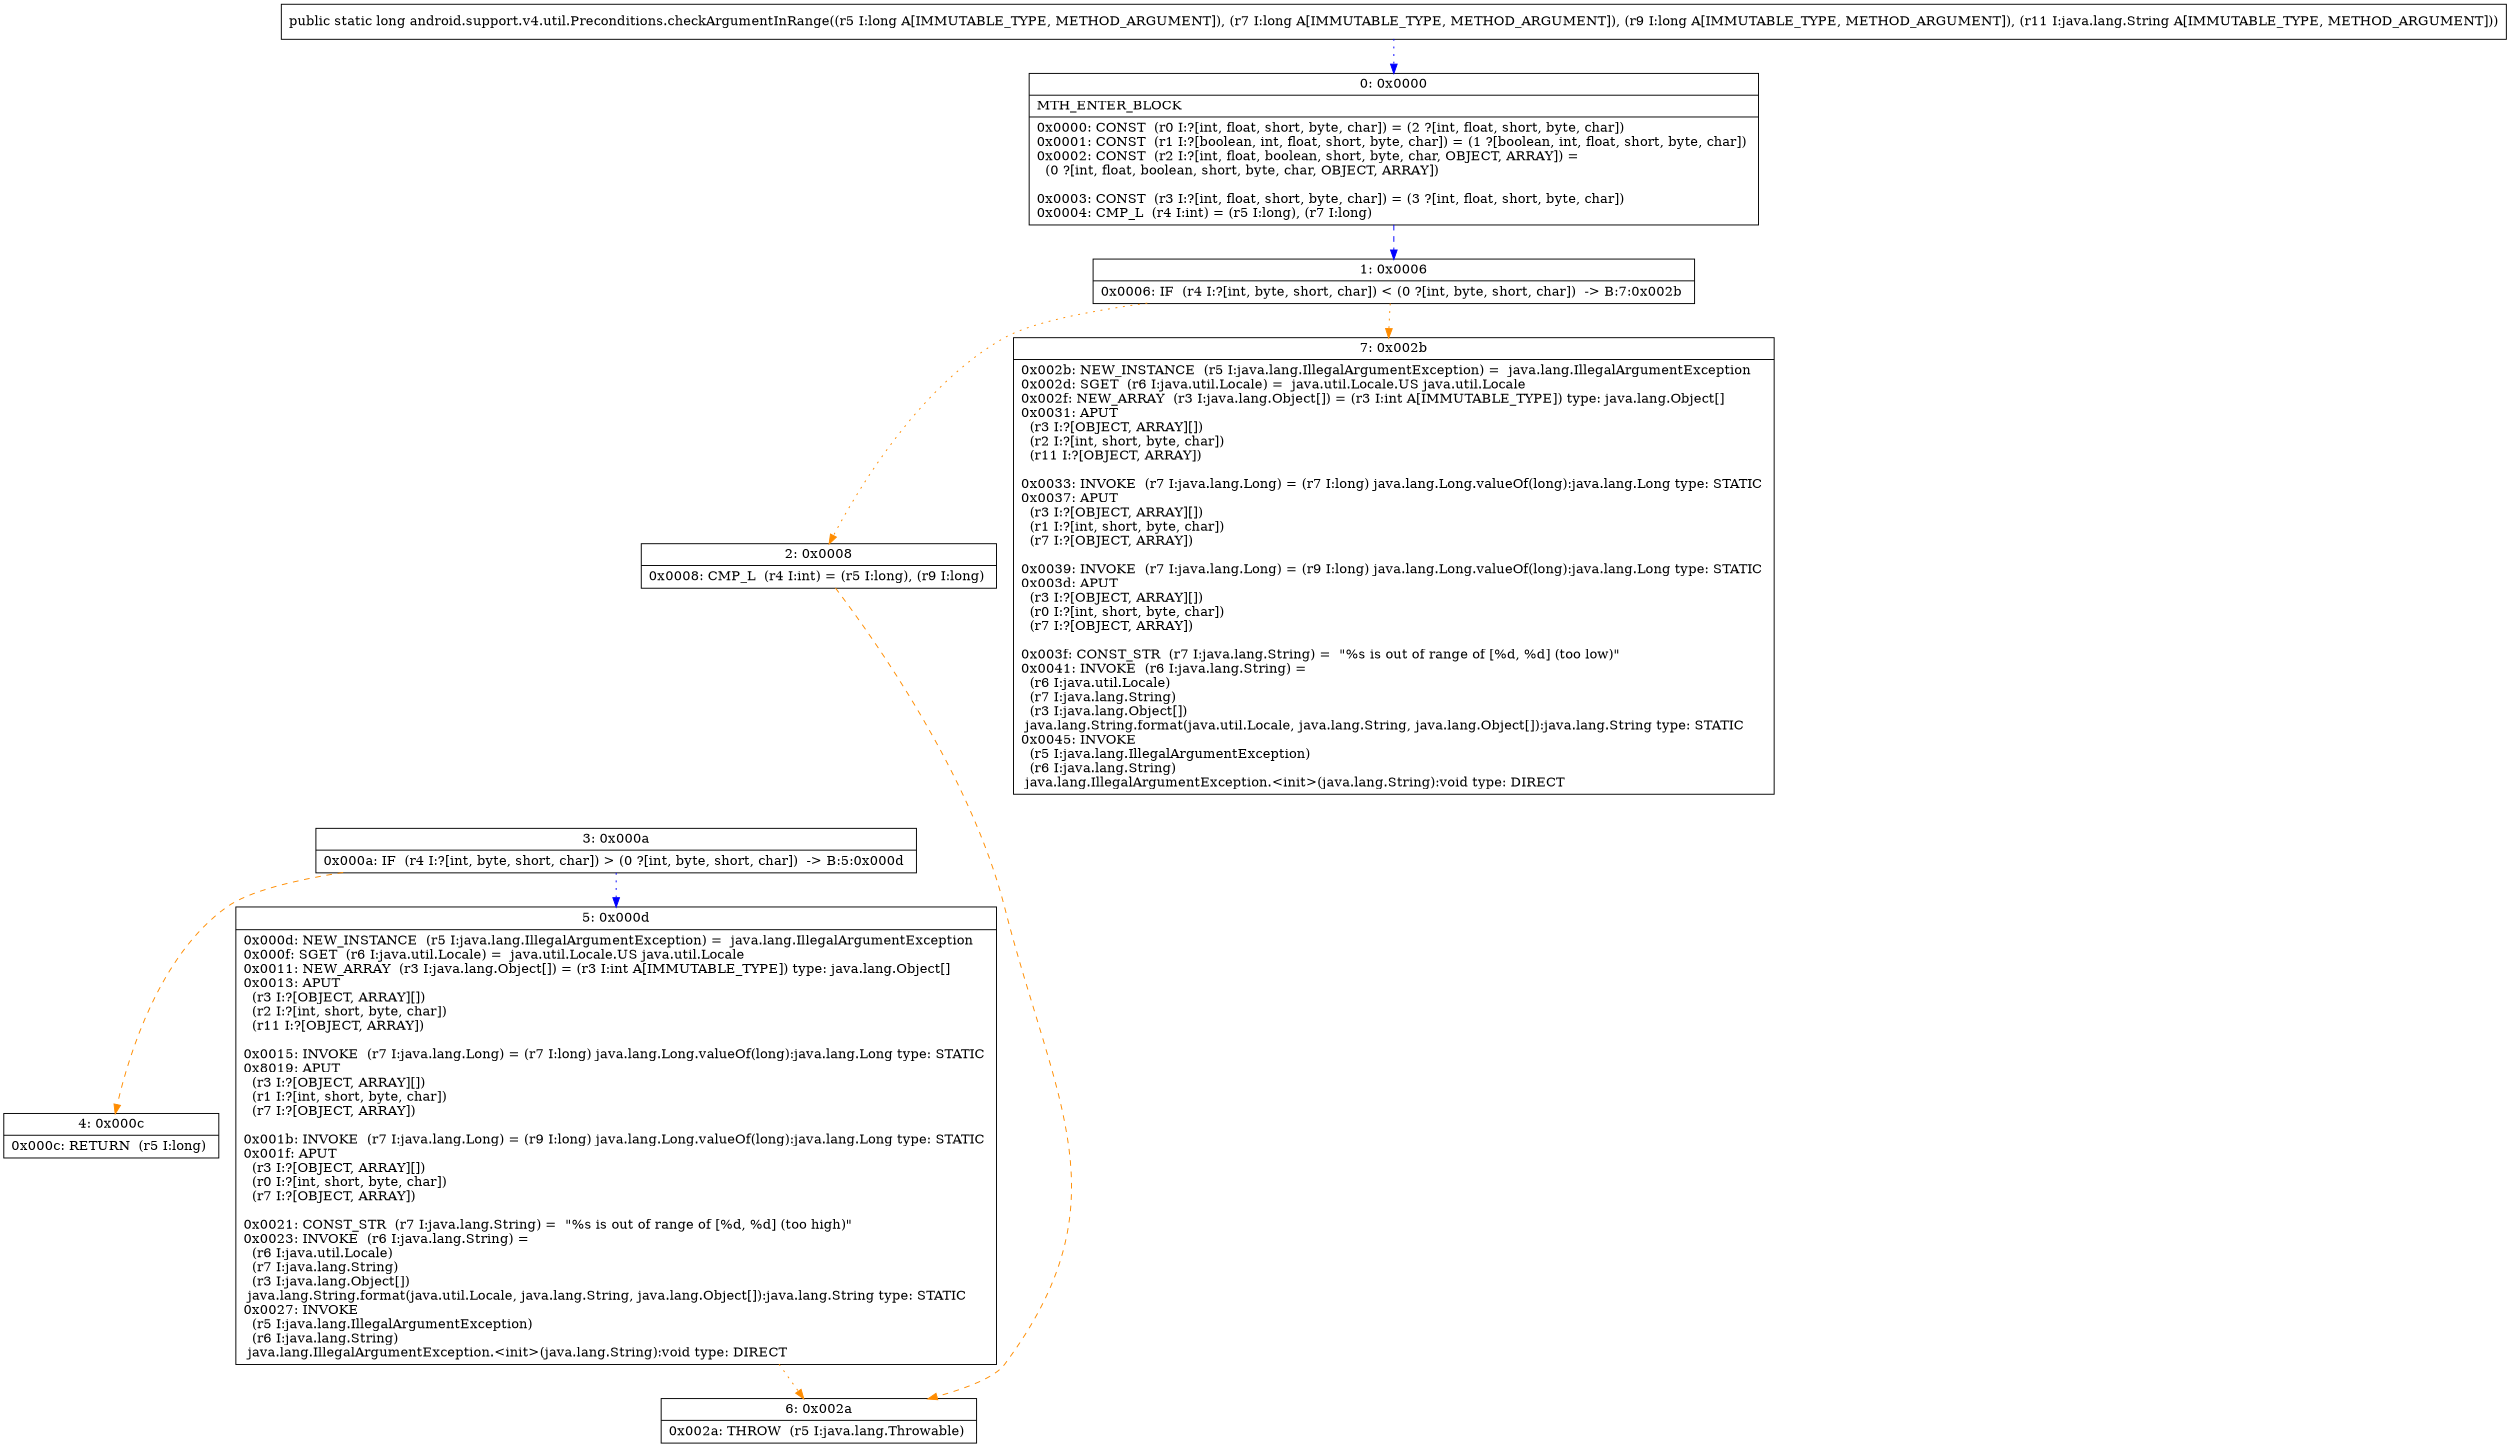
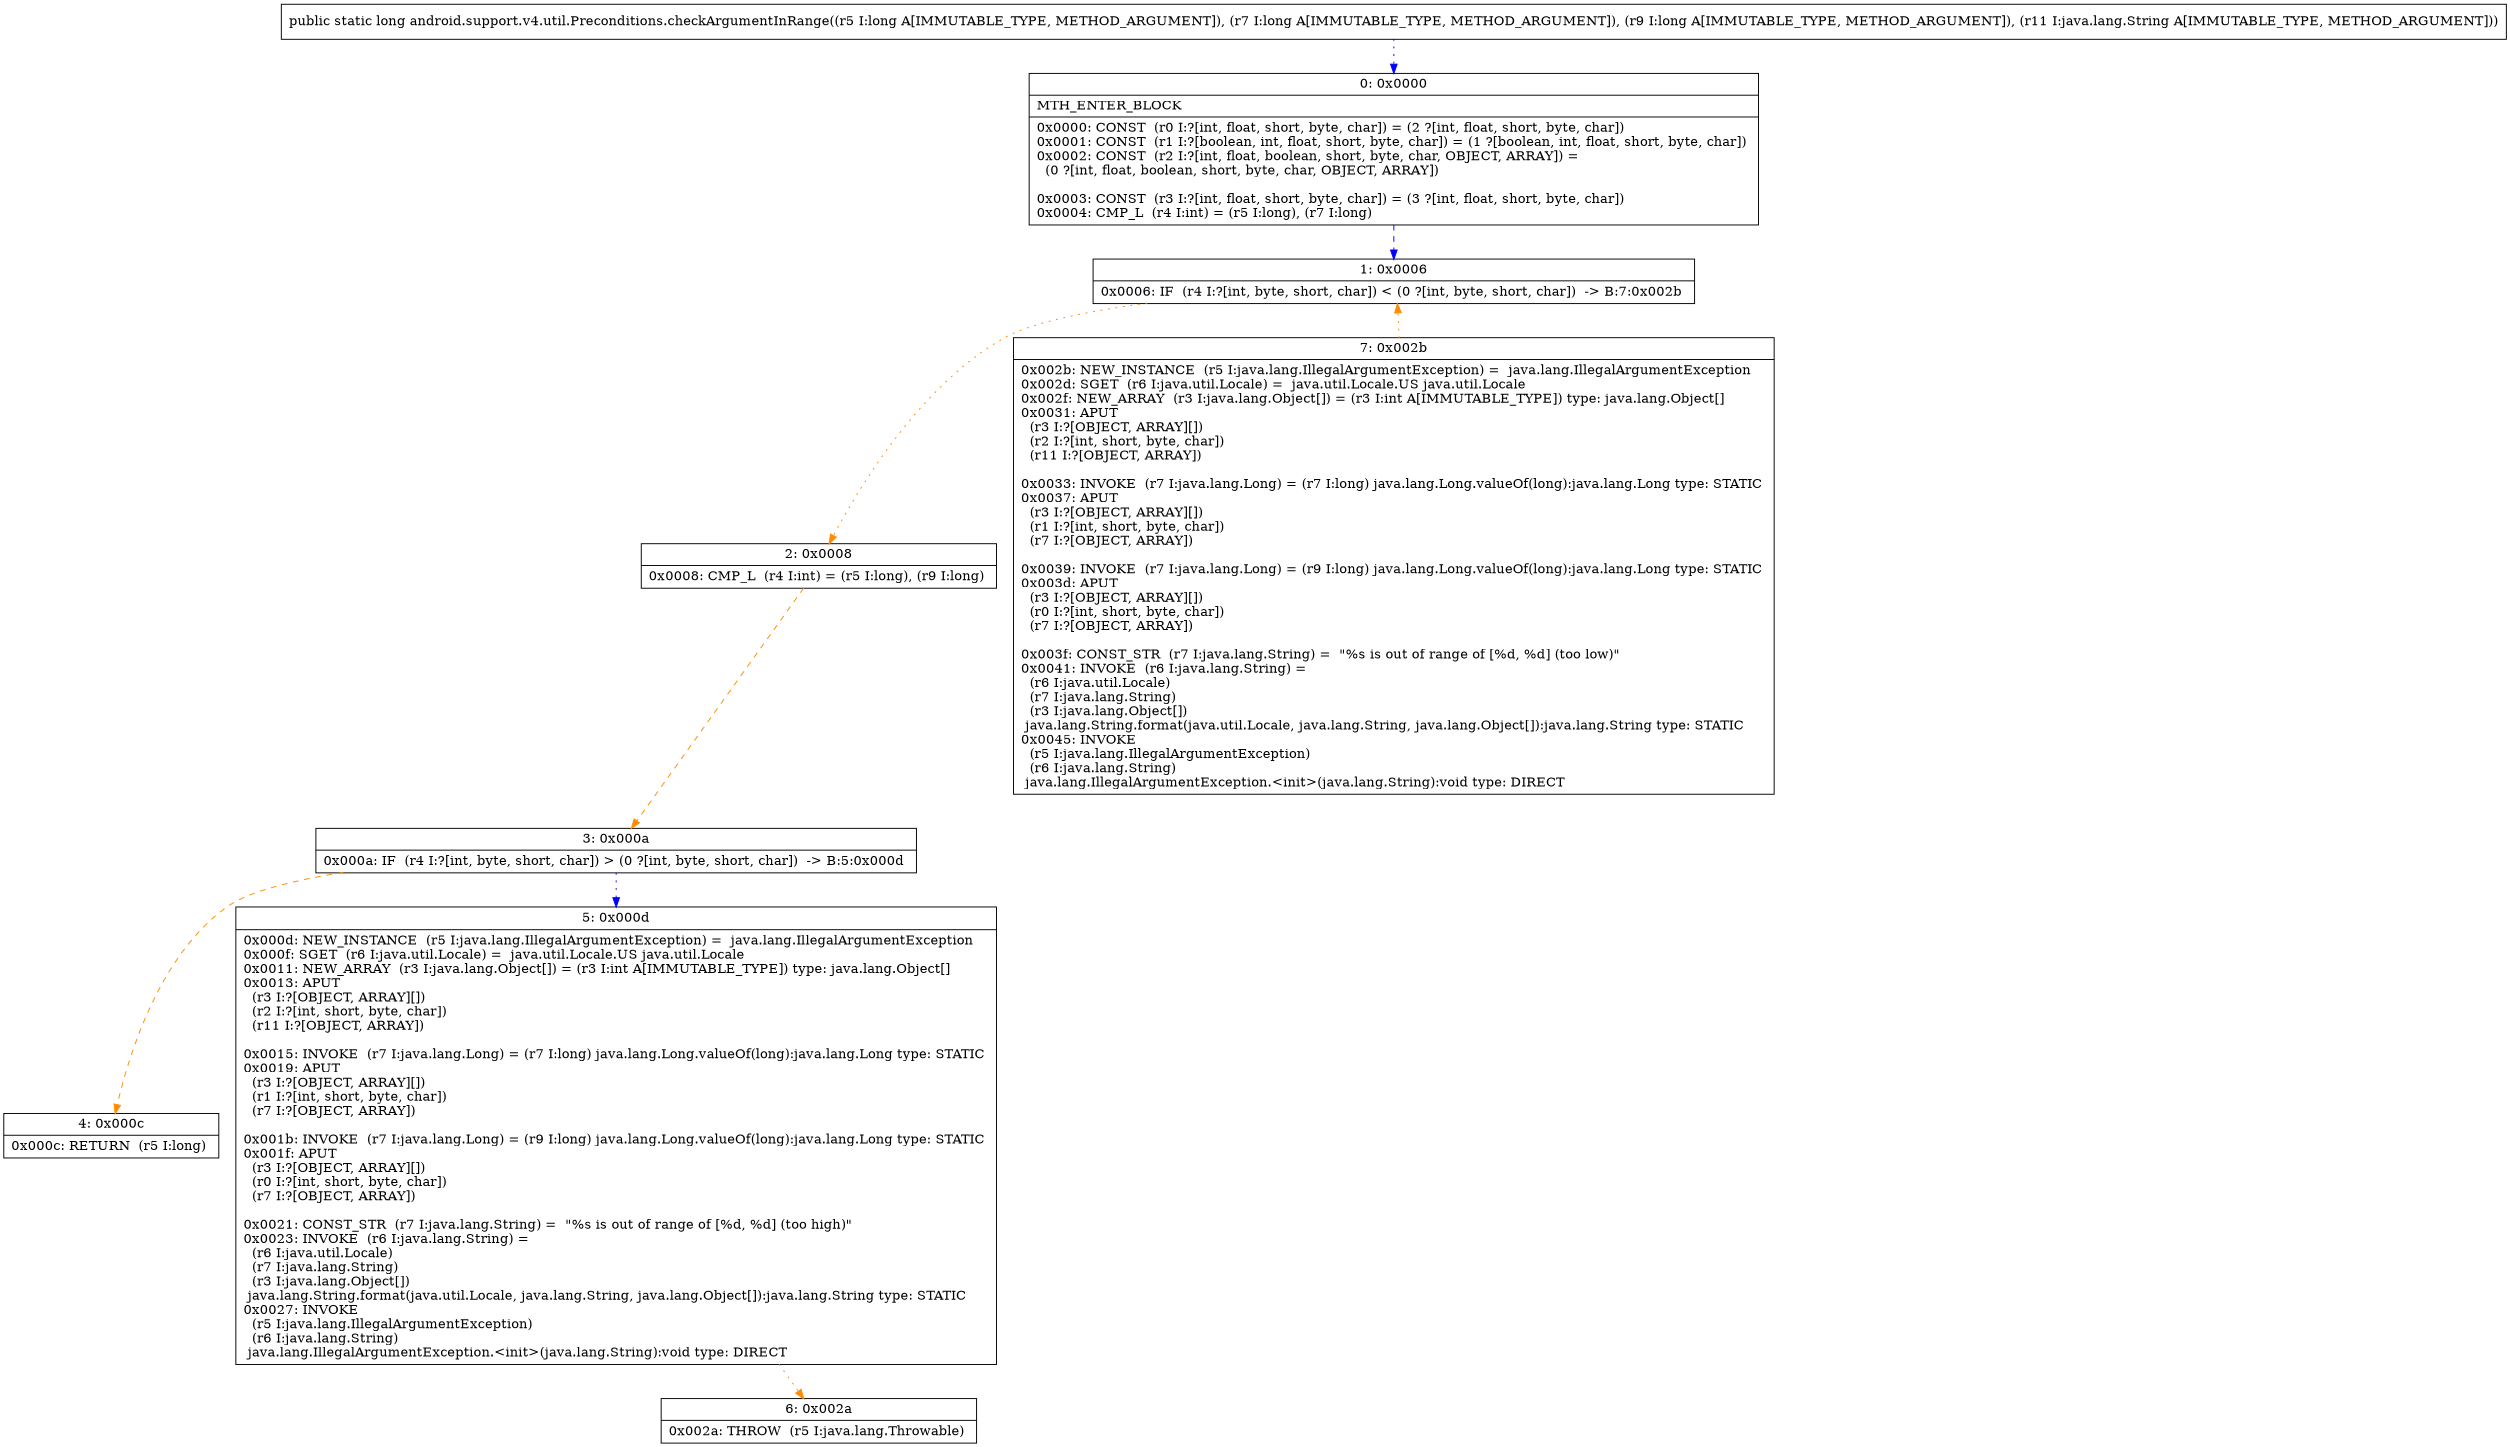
(1389, 316) -> (1399, 326)
(1031, 1000) -> (720, 704)
(296, 1068) -> (296, 1068)
